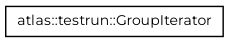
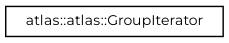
(114, 21) -> (114, 21)
